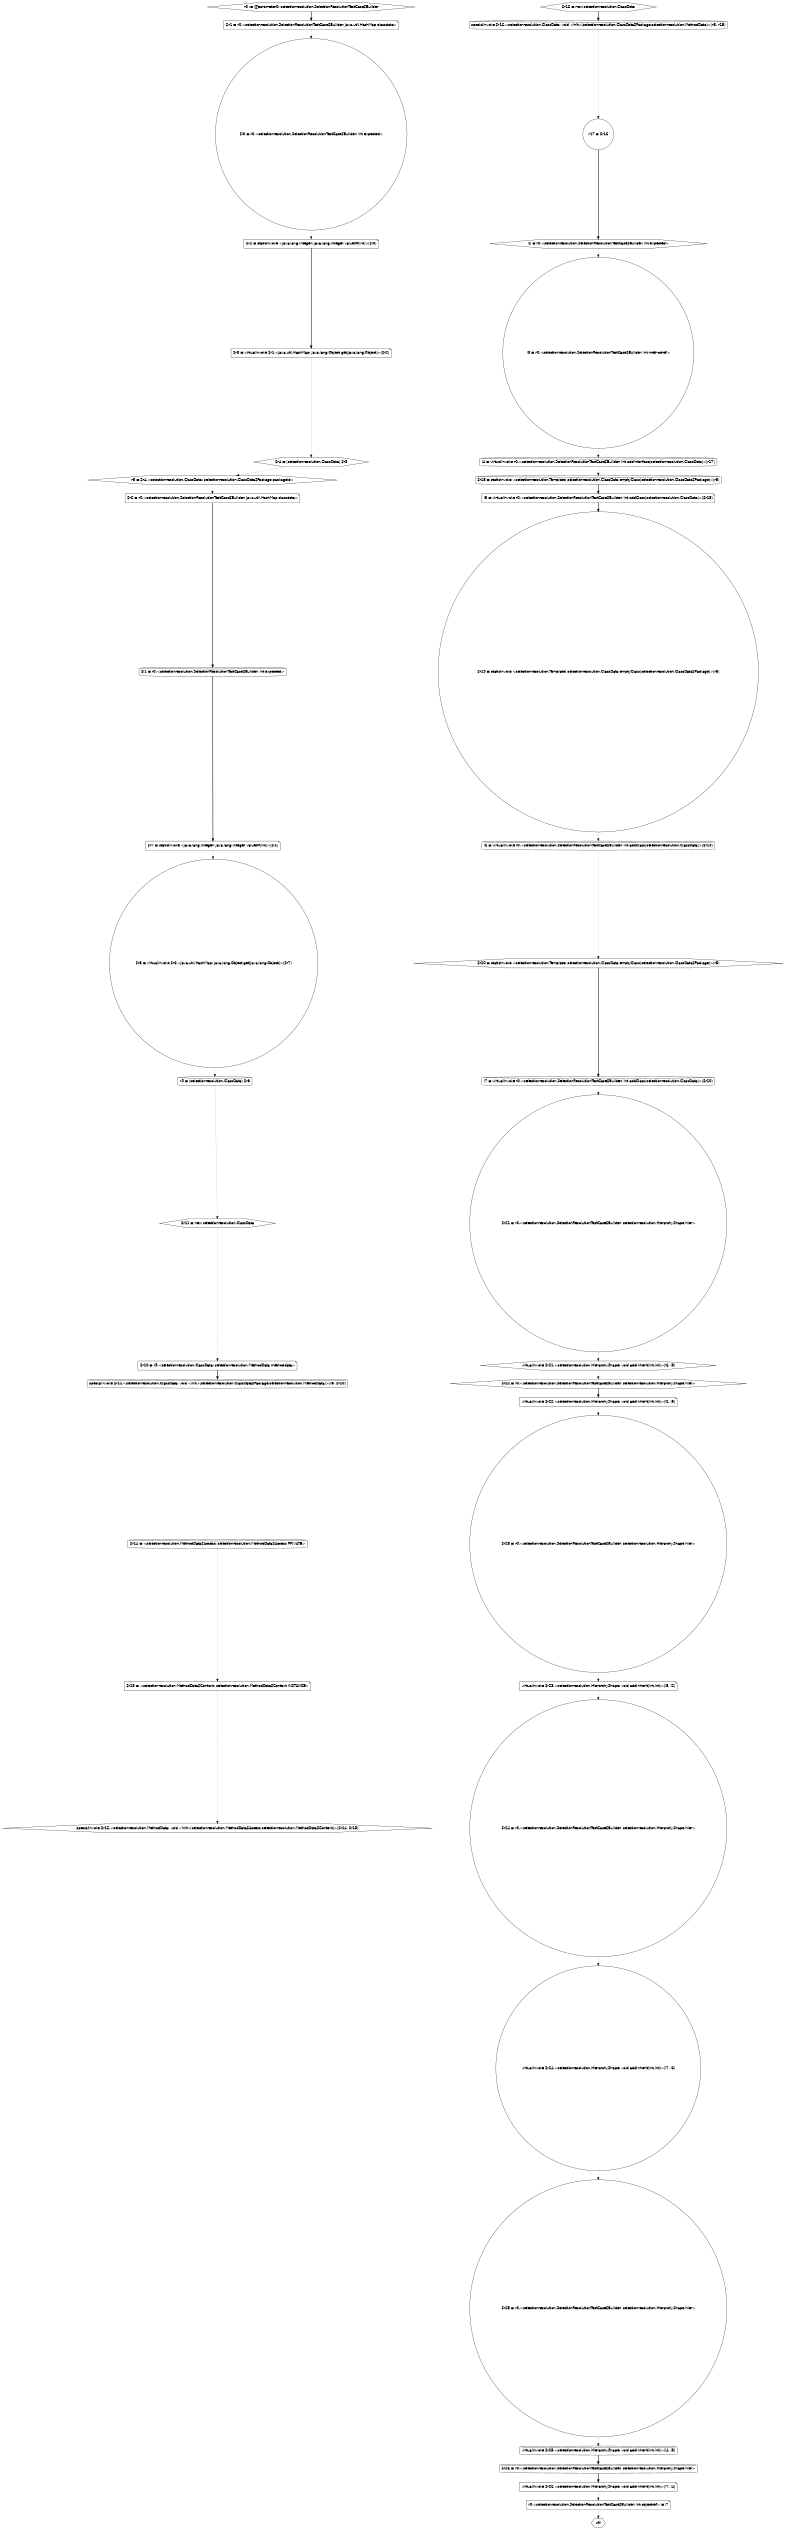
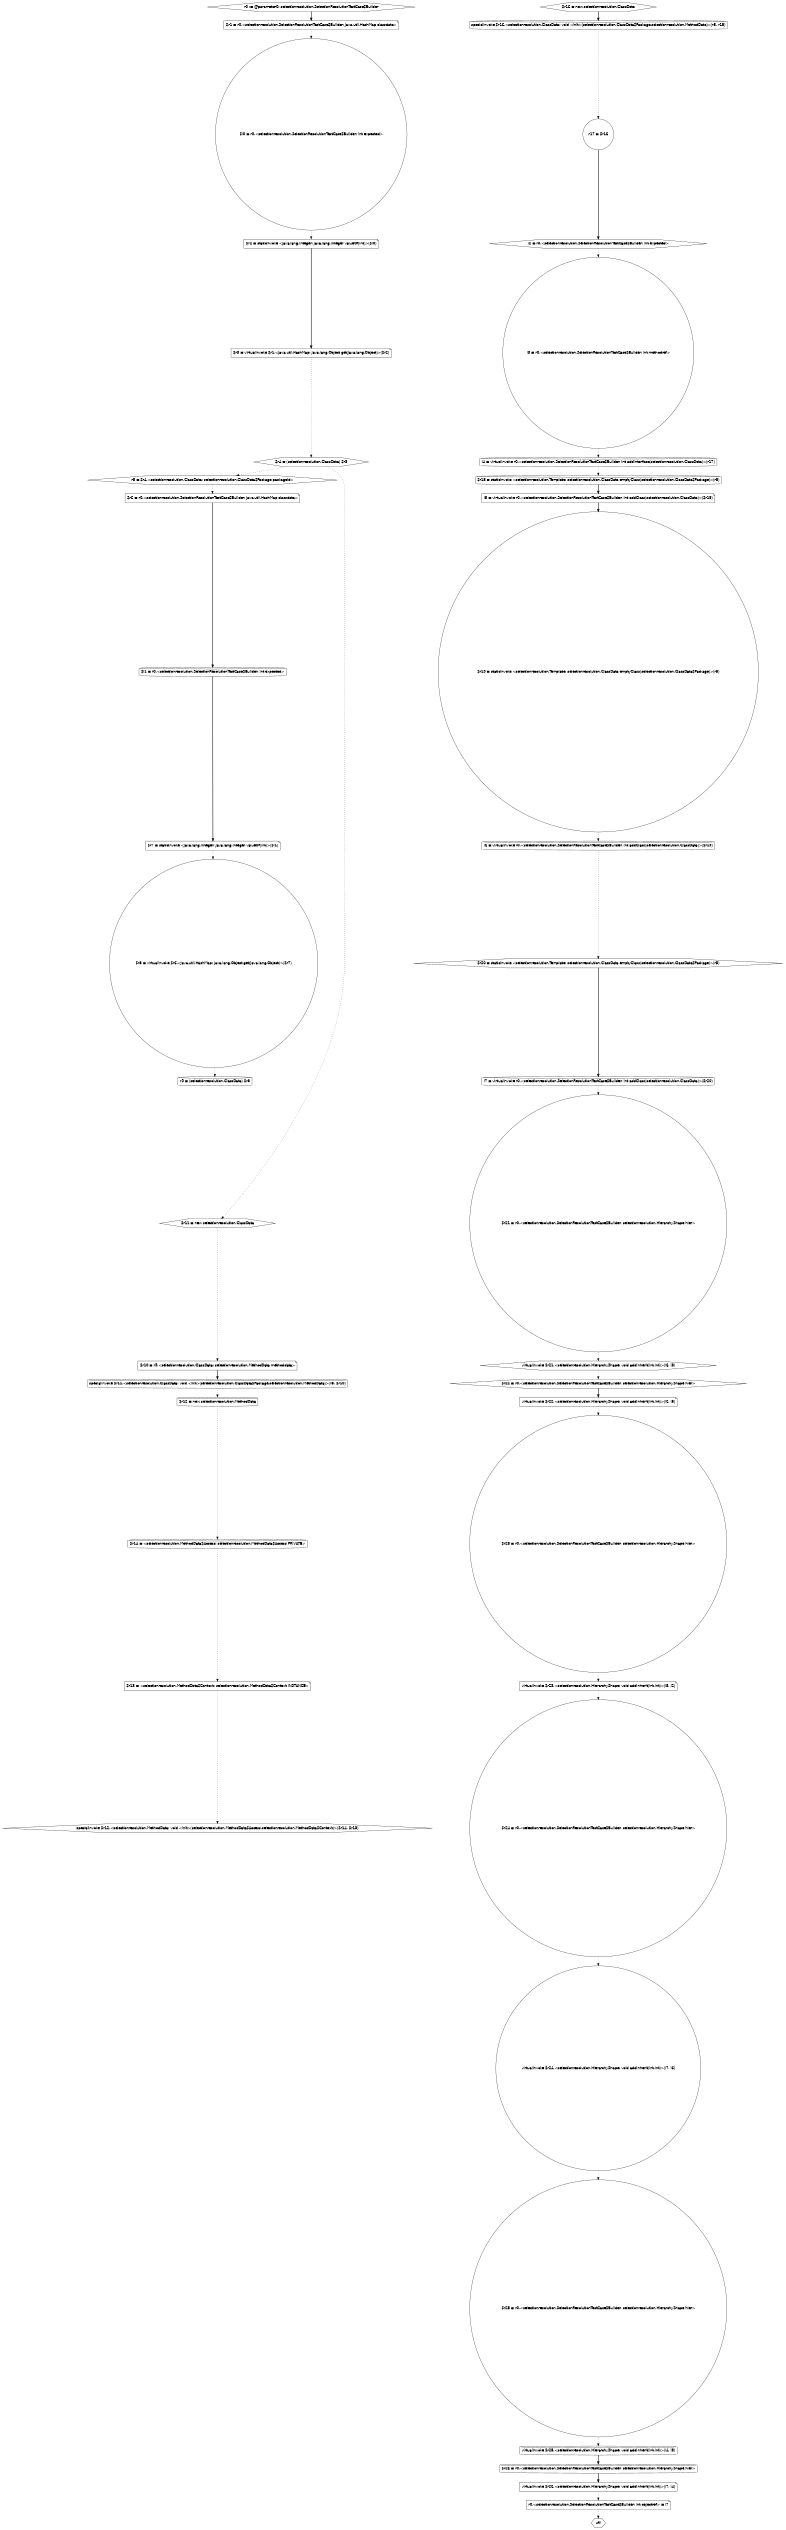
(216, 1151) -> (344, 854)
none -> (217, 1402)
